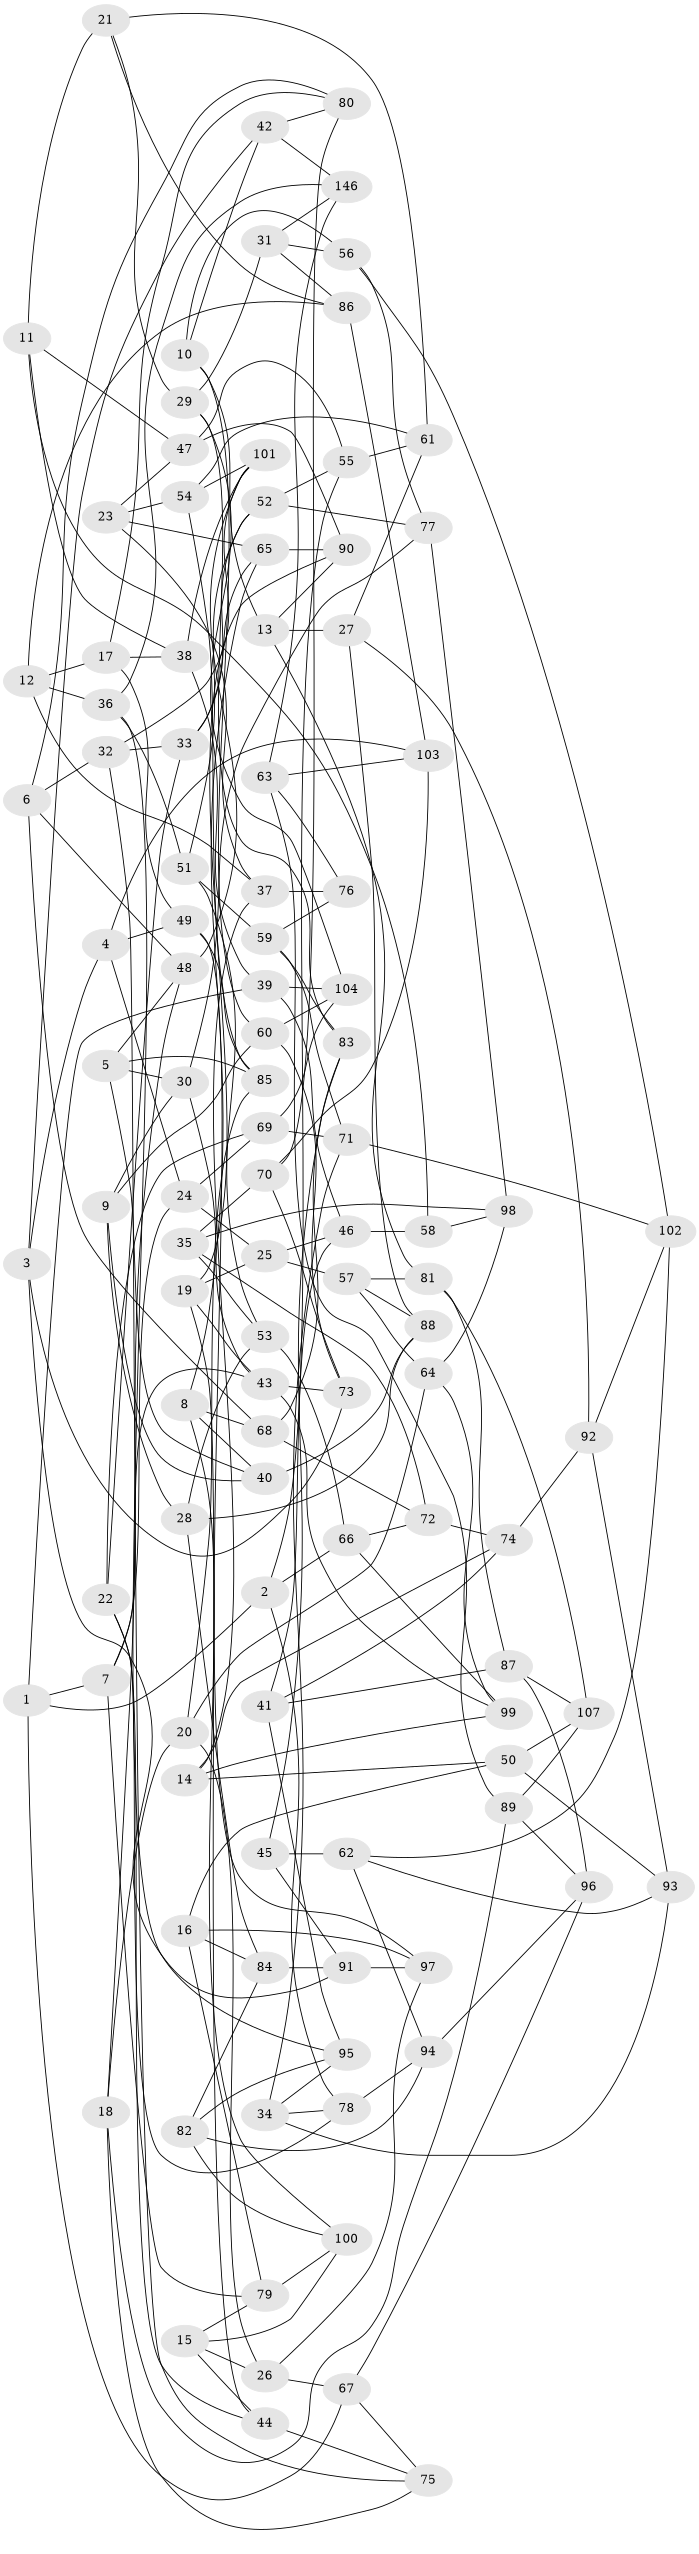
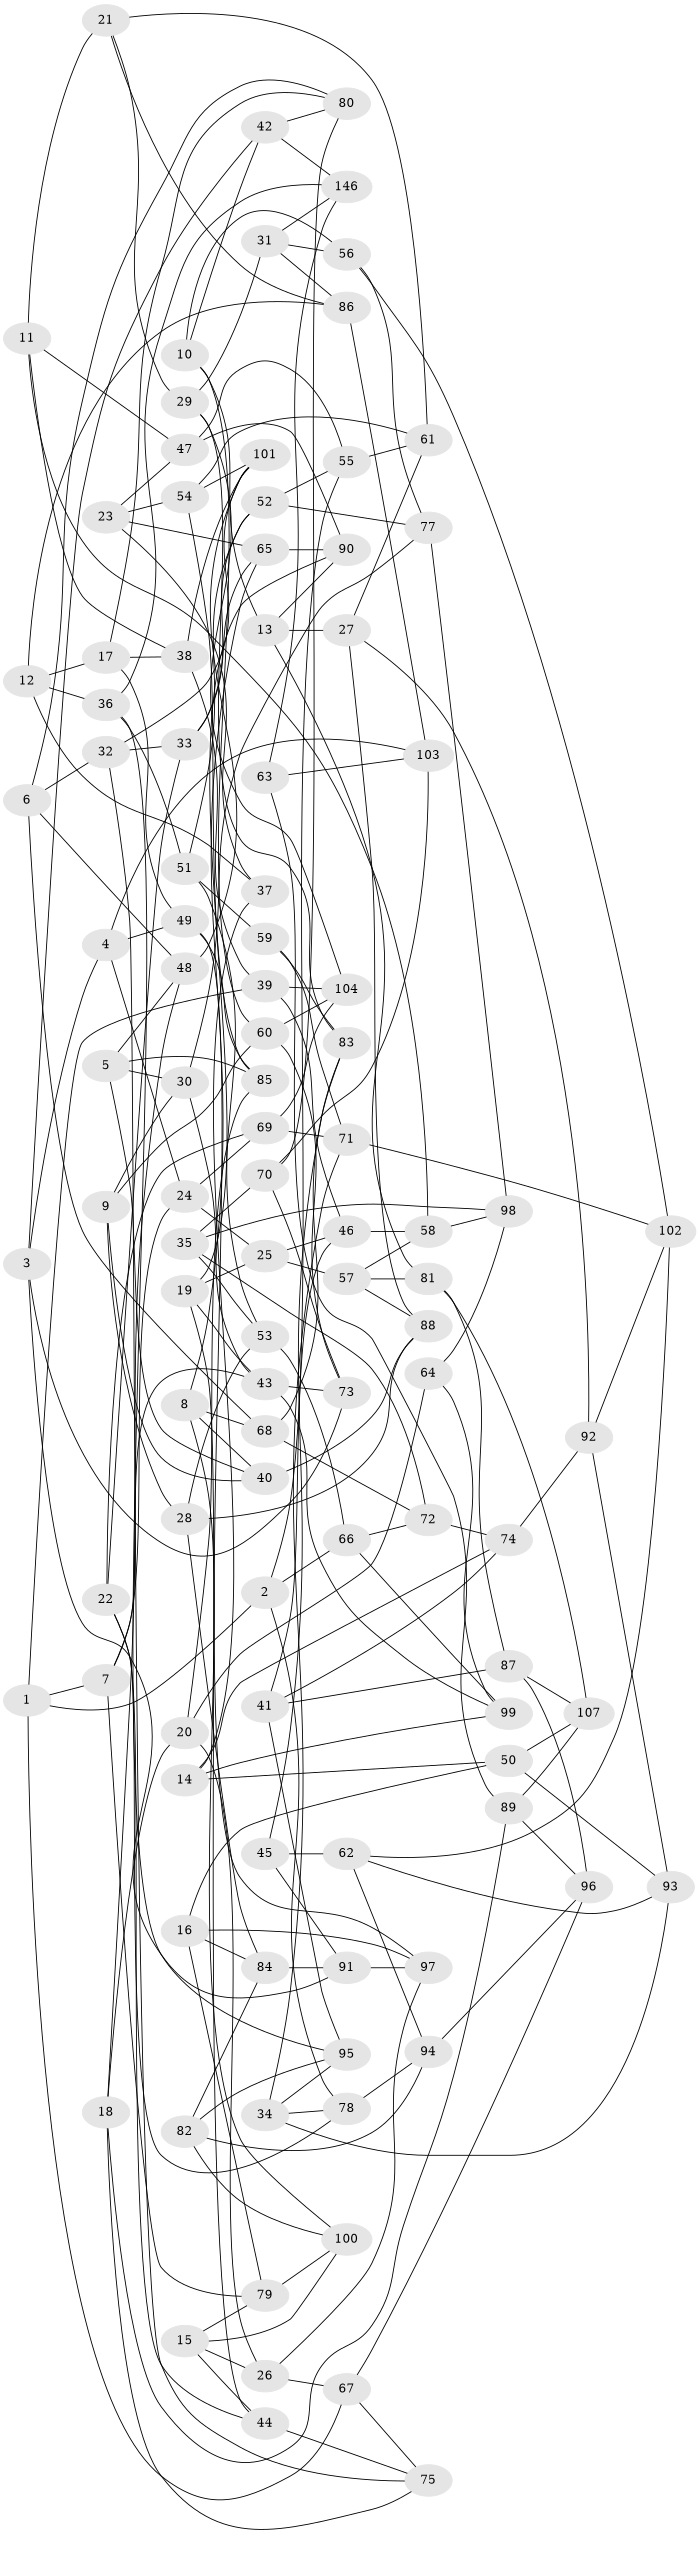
(347, 892) -> none
(386, 1327) -> (384, 1257)
